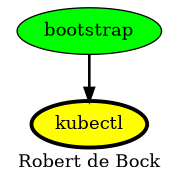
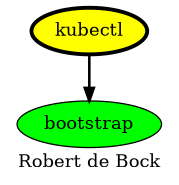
(89, 71) -> (89, 71)
